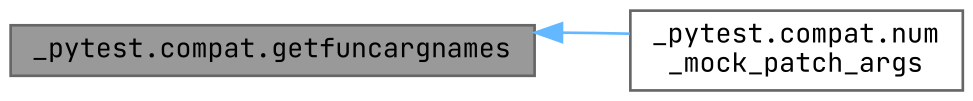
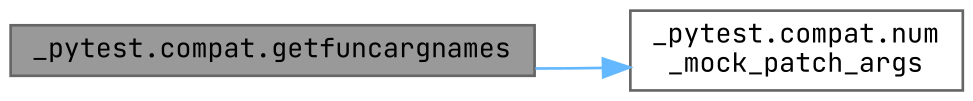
(596, 33) -> (569, 68)
